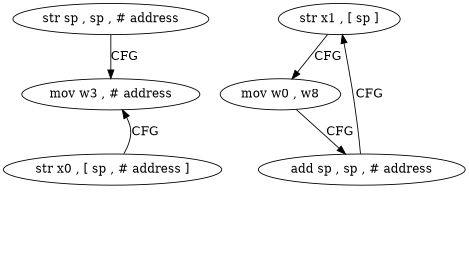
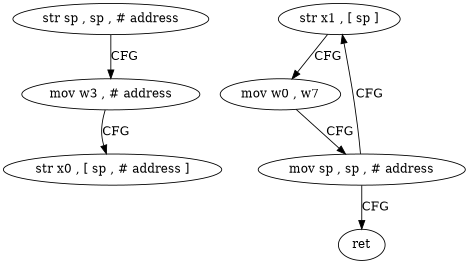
(280, 94) -> (280, 94)
(131, 136) -> (102, 128)
(362, 170) -> (362, 170)
none -> (362, 245)
